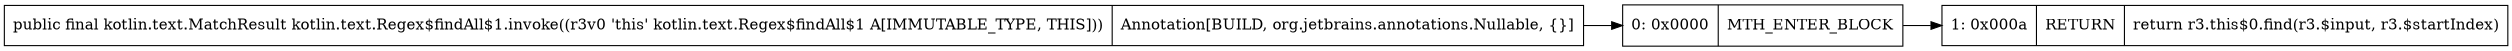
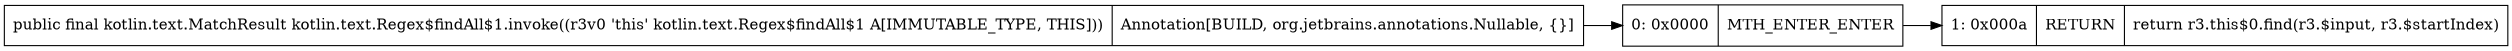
(1811, 25) -> (1811, 25)
